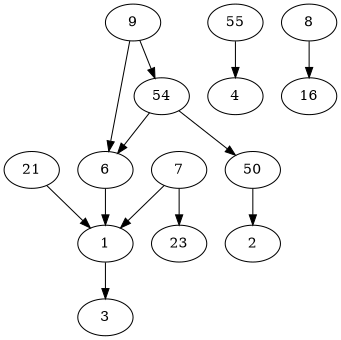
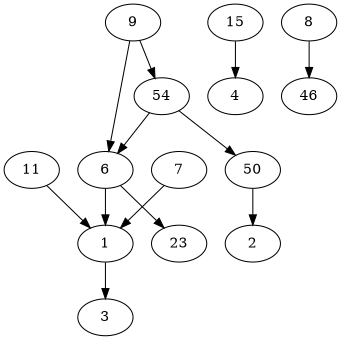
(235, 23) -> (235, 23)
(309, 96) -> (309, 96)
(32, 170) -> (32, 170)
(179, 202) -> (138, 202)
